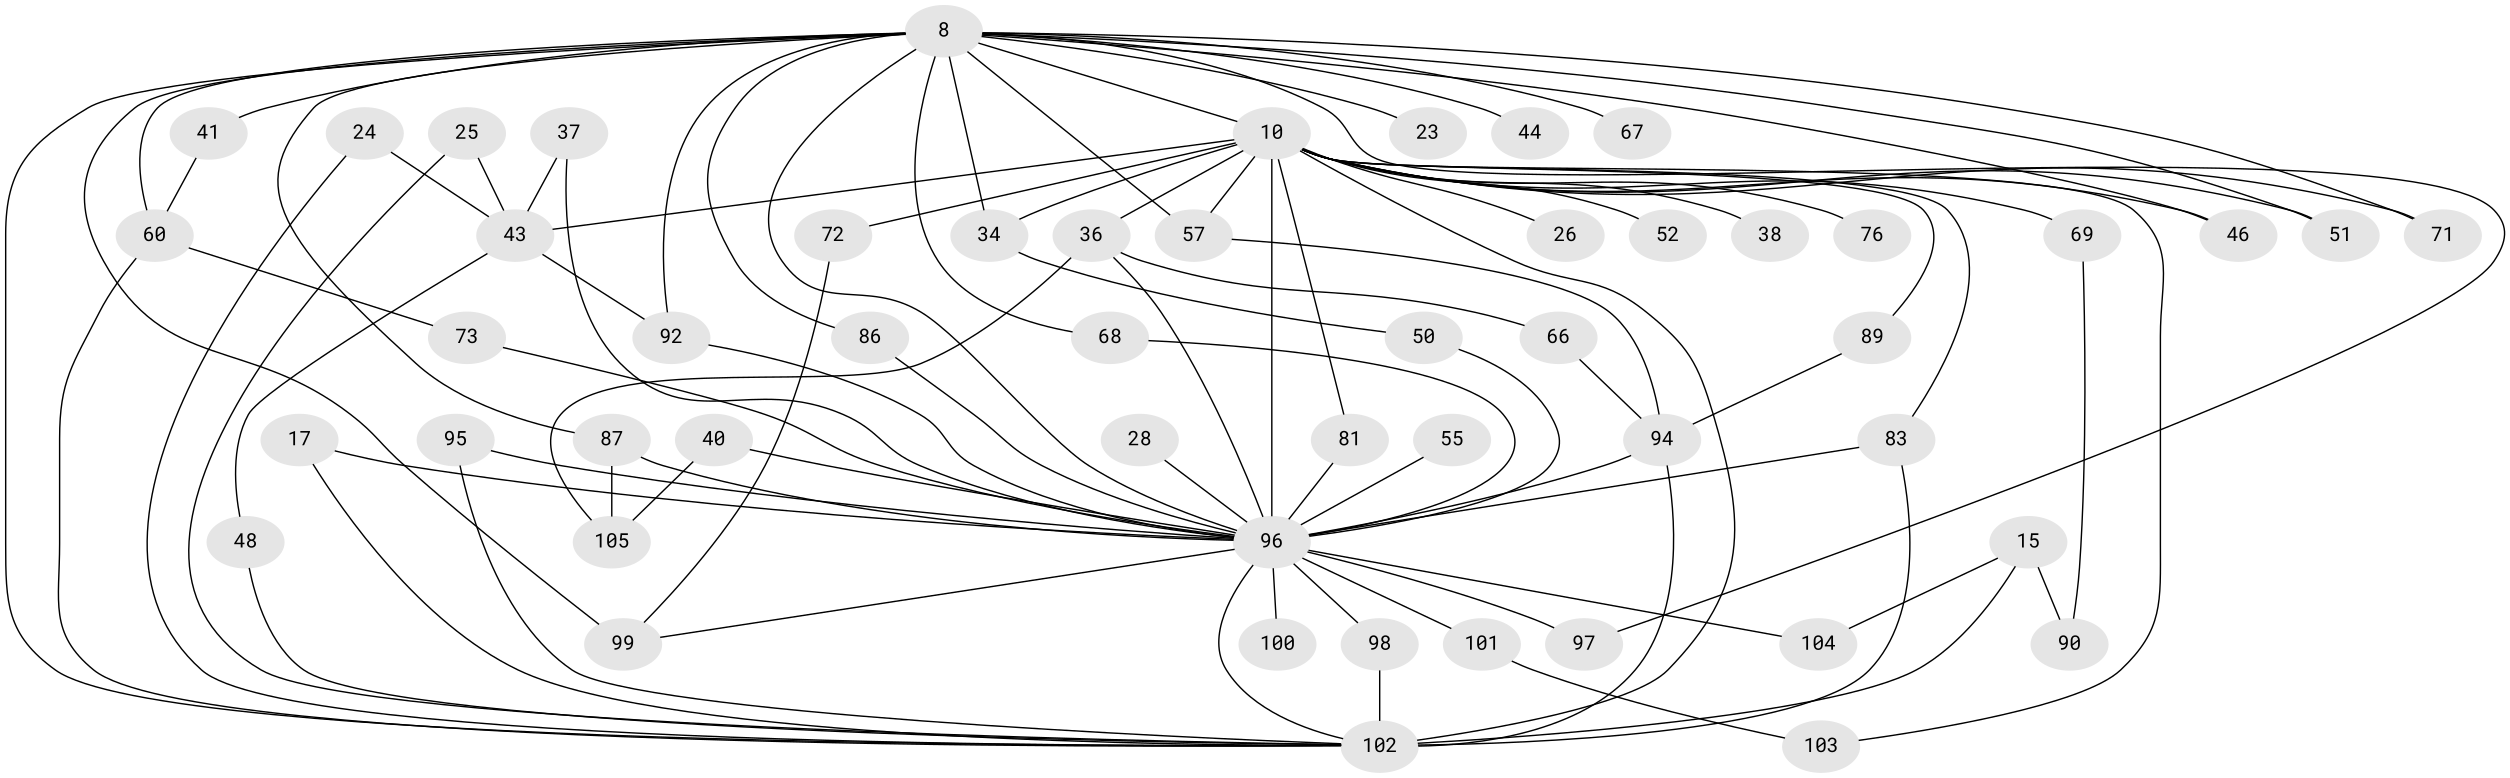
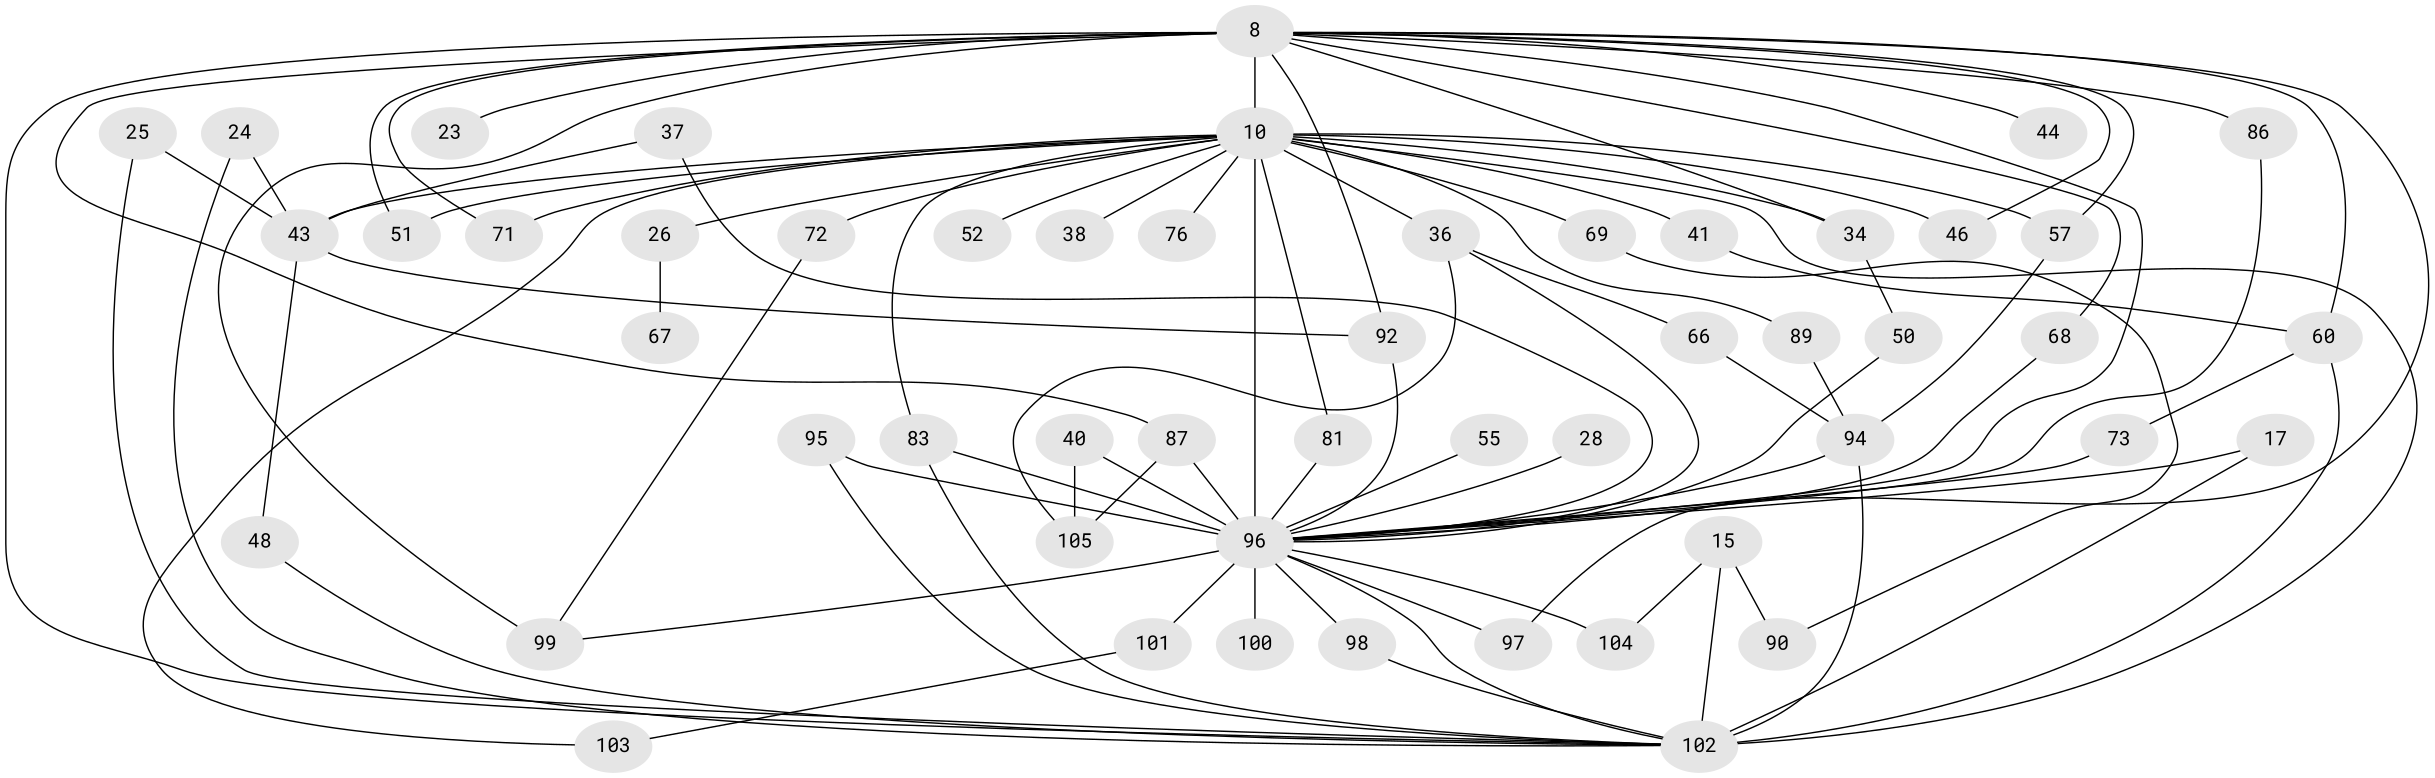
(1296, 54) -> (660, 287)
(569, 55) -> (1531, 179)
